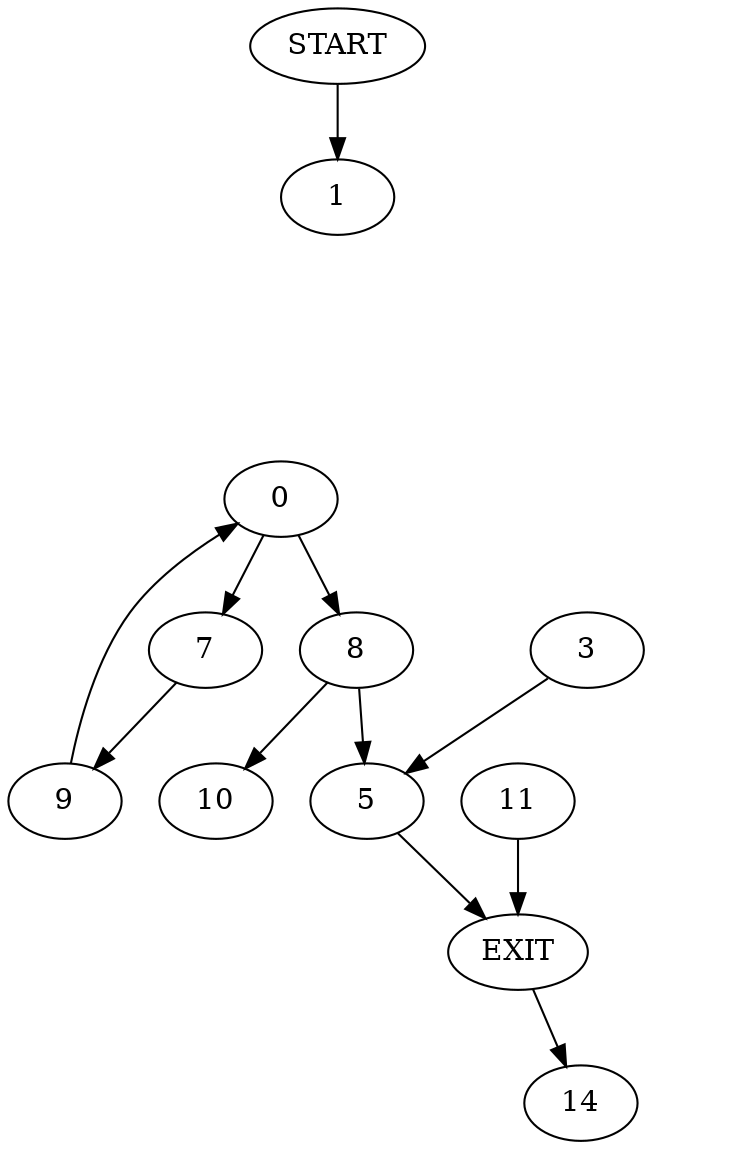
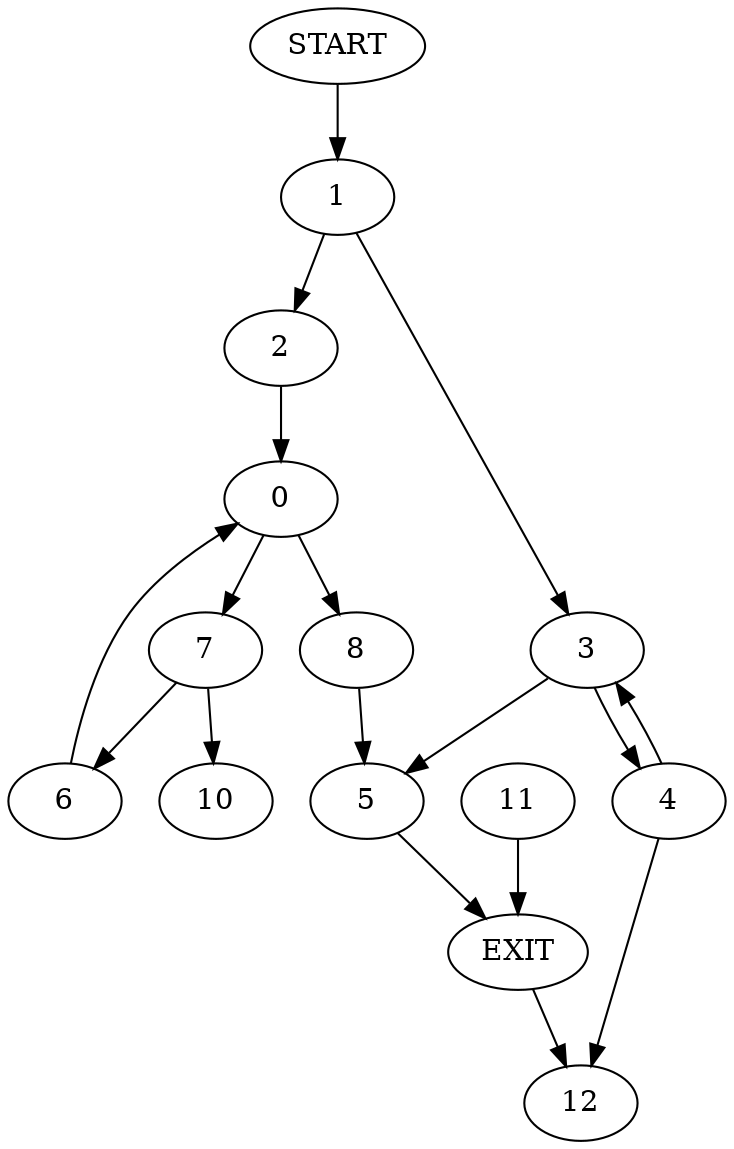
none -> (281, 348)
none -> (457, 414)
(294, 718) -> (210, 715)
(65, 801) -> (65, 801)
none -> (669, 801)
(581, 1103) -> (581, 1103)
